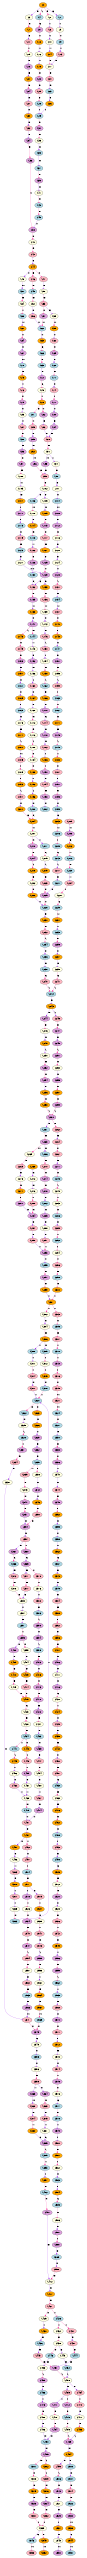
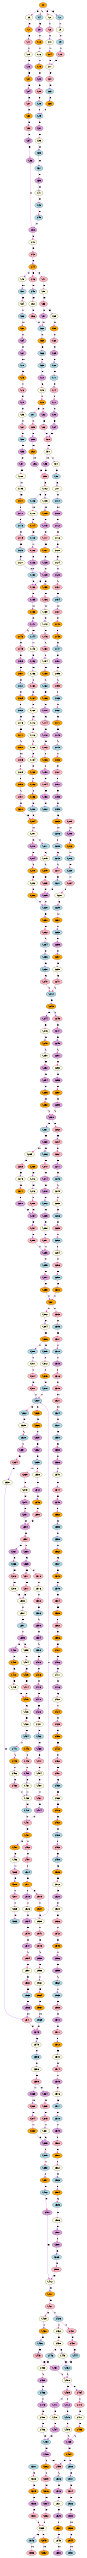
(26, 1742) -> none
(40, 2460) -> (52, 2460)
